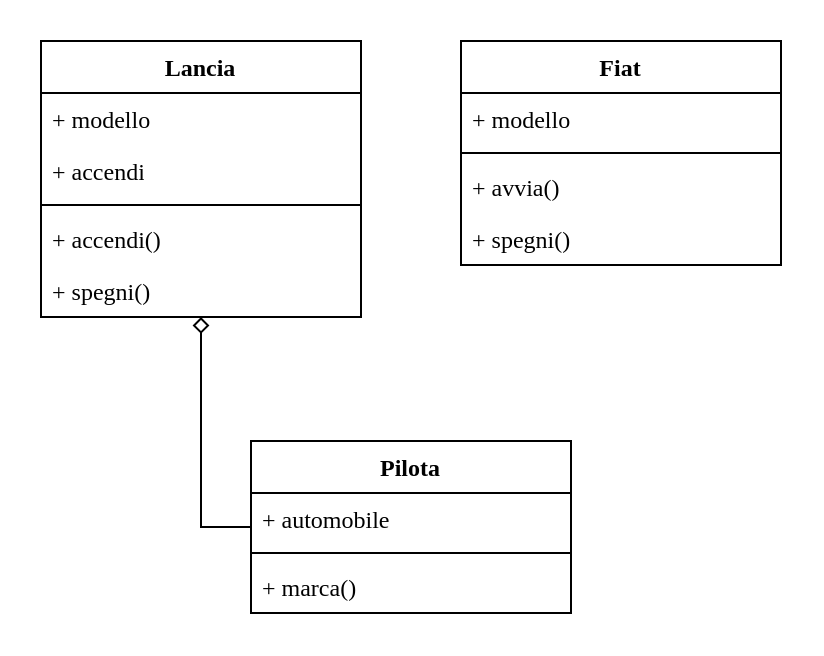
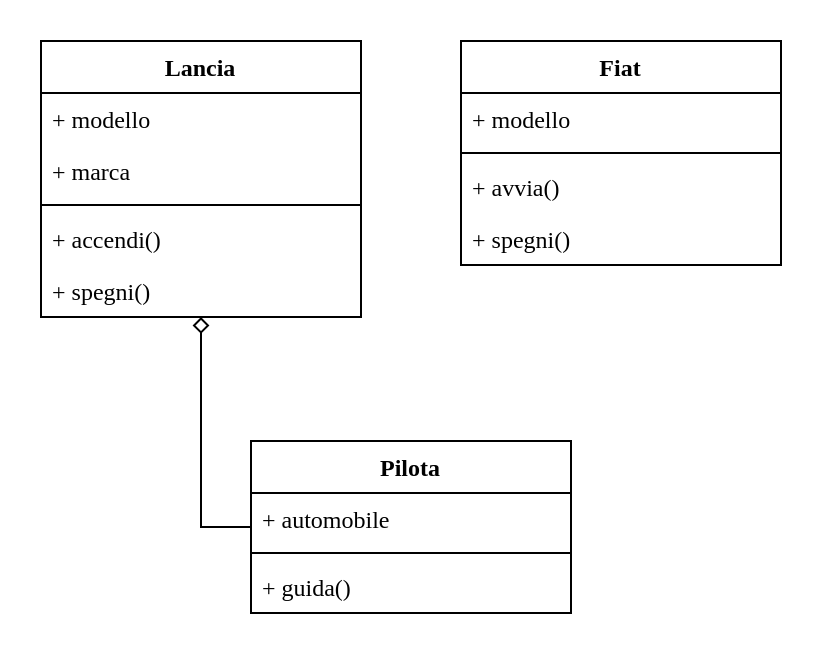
(107, 173) -> (97, 173)
(320, 589) -> (317, 589)
